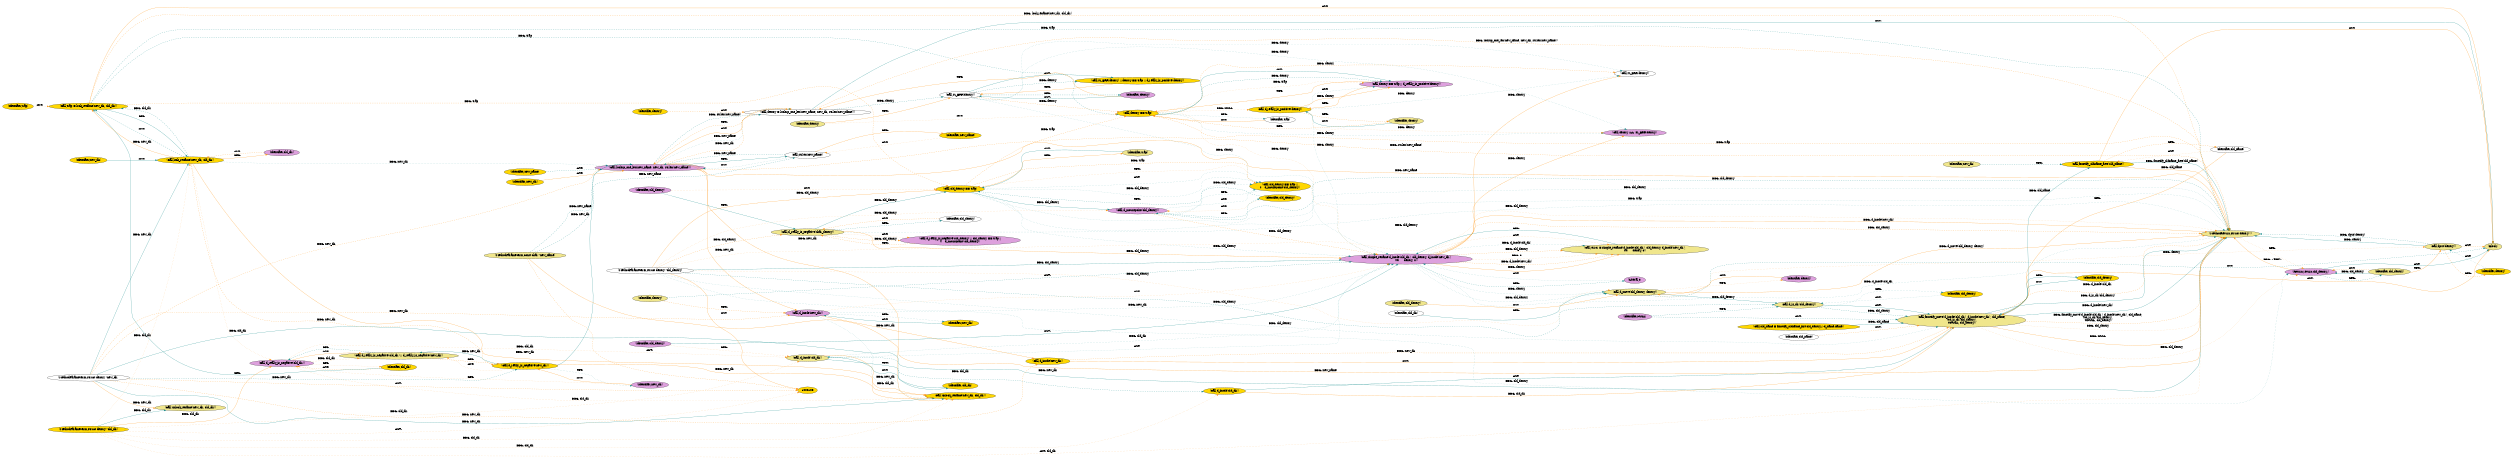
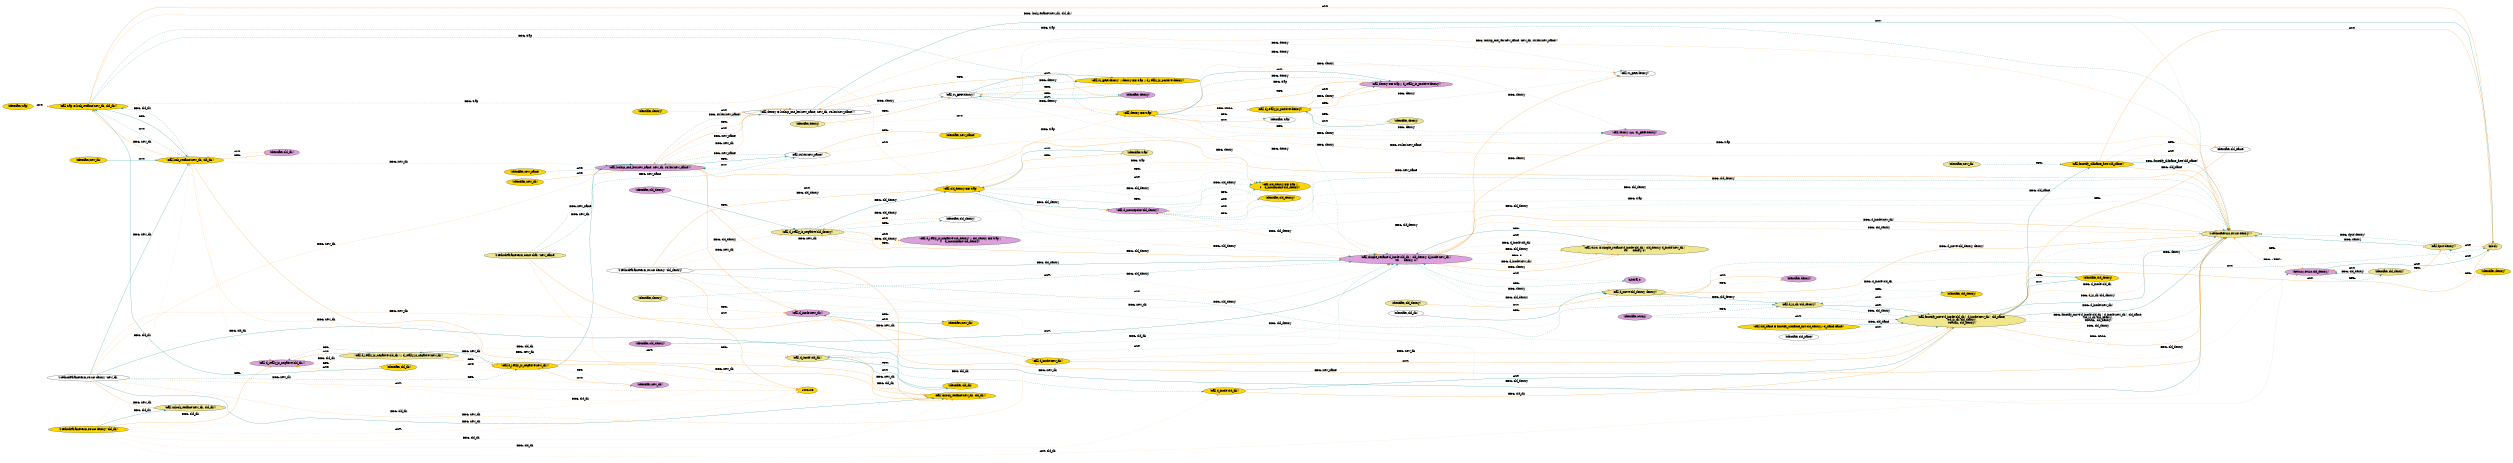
(1447, 131) -> (1447, 131)
(808, 232) -> (808, 232)
(2260, 260) -> (2260, 260)
